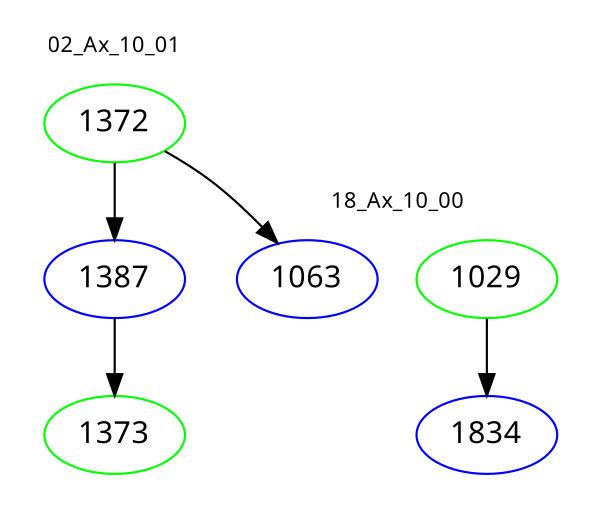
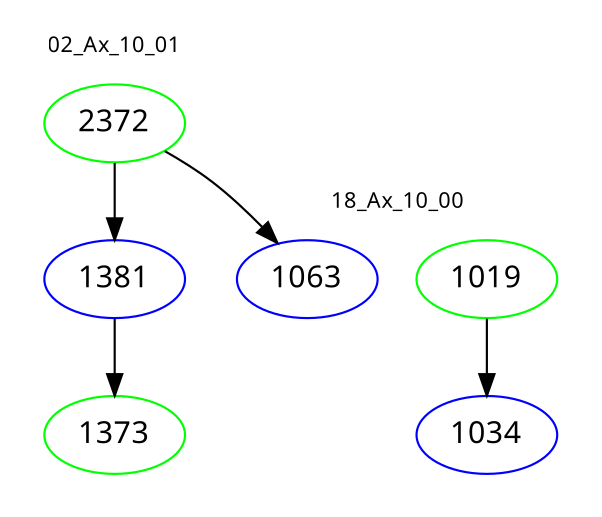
(115, 123) -> (115, 123)
(115, 279) -> (115, 279)
(487, 279) -> (487, 279)
(487, 435) -> (487, 435)
